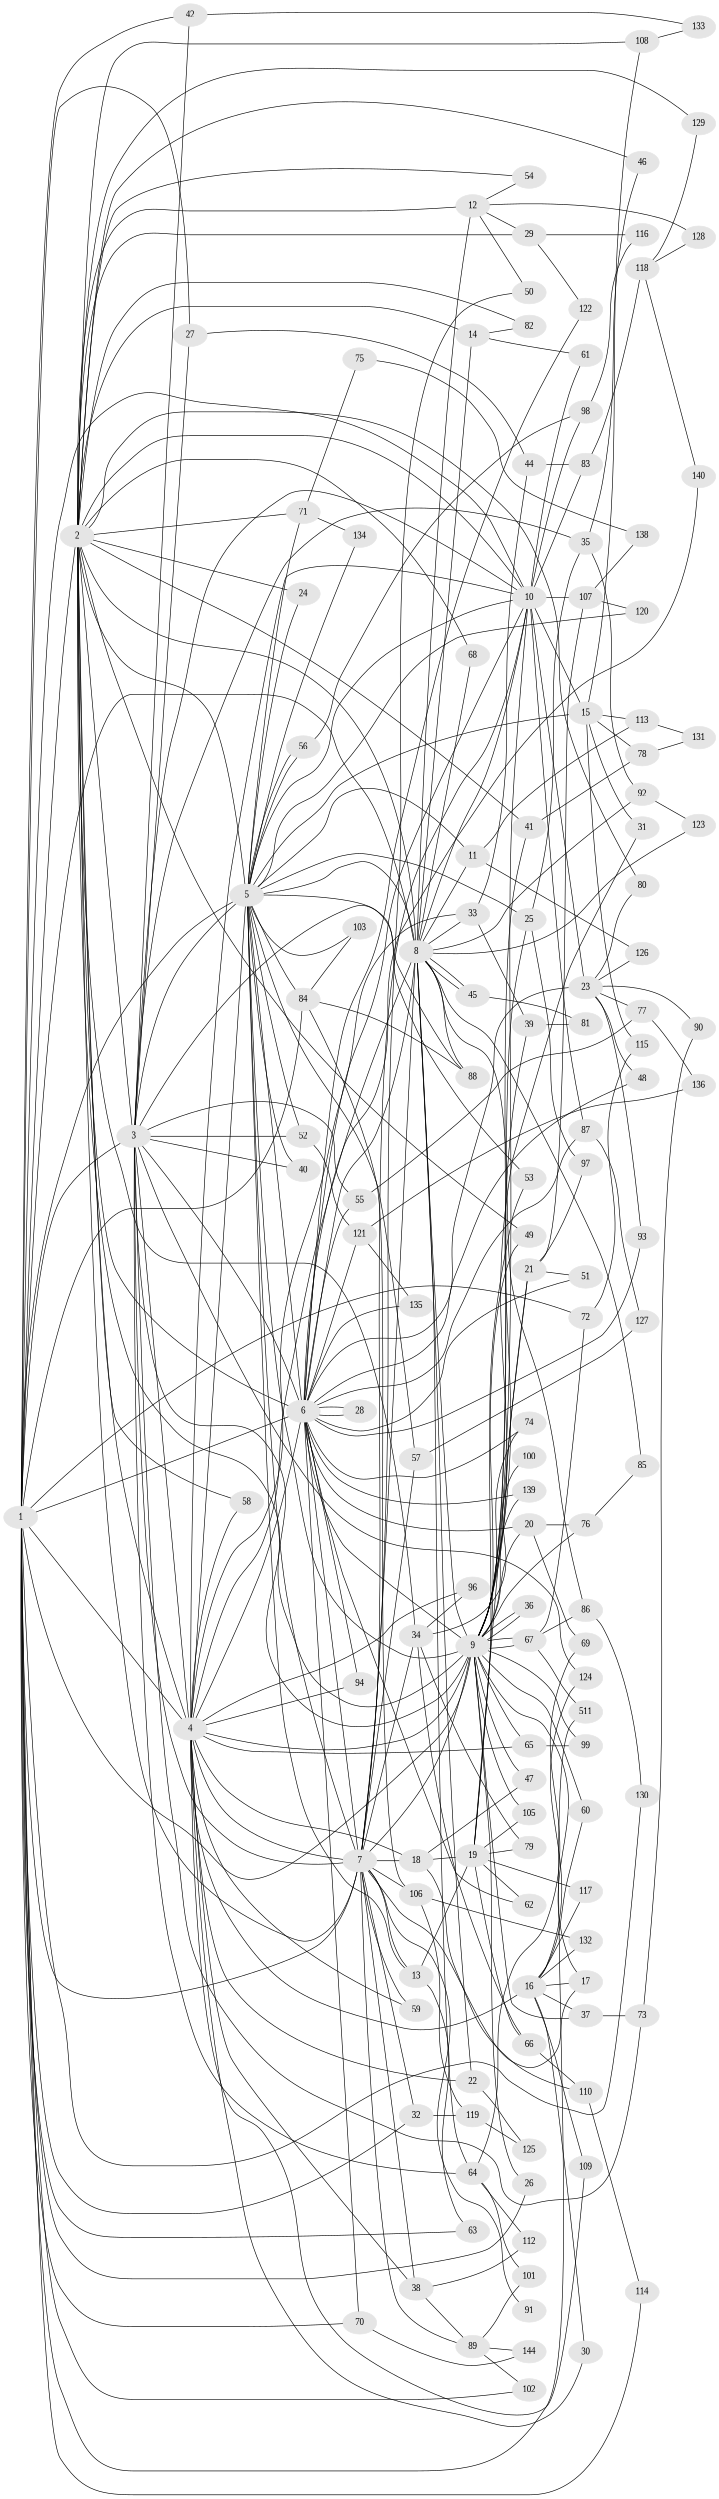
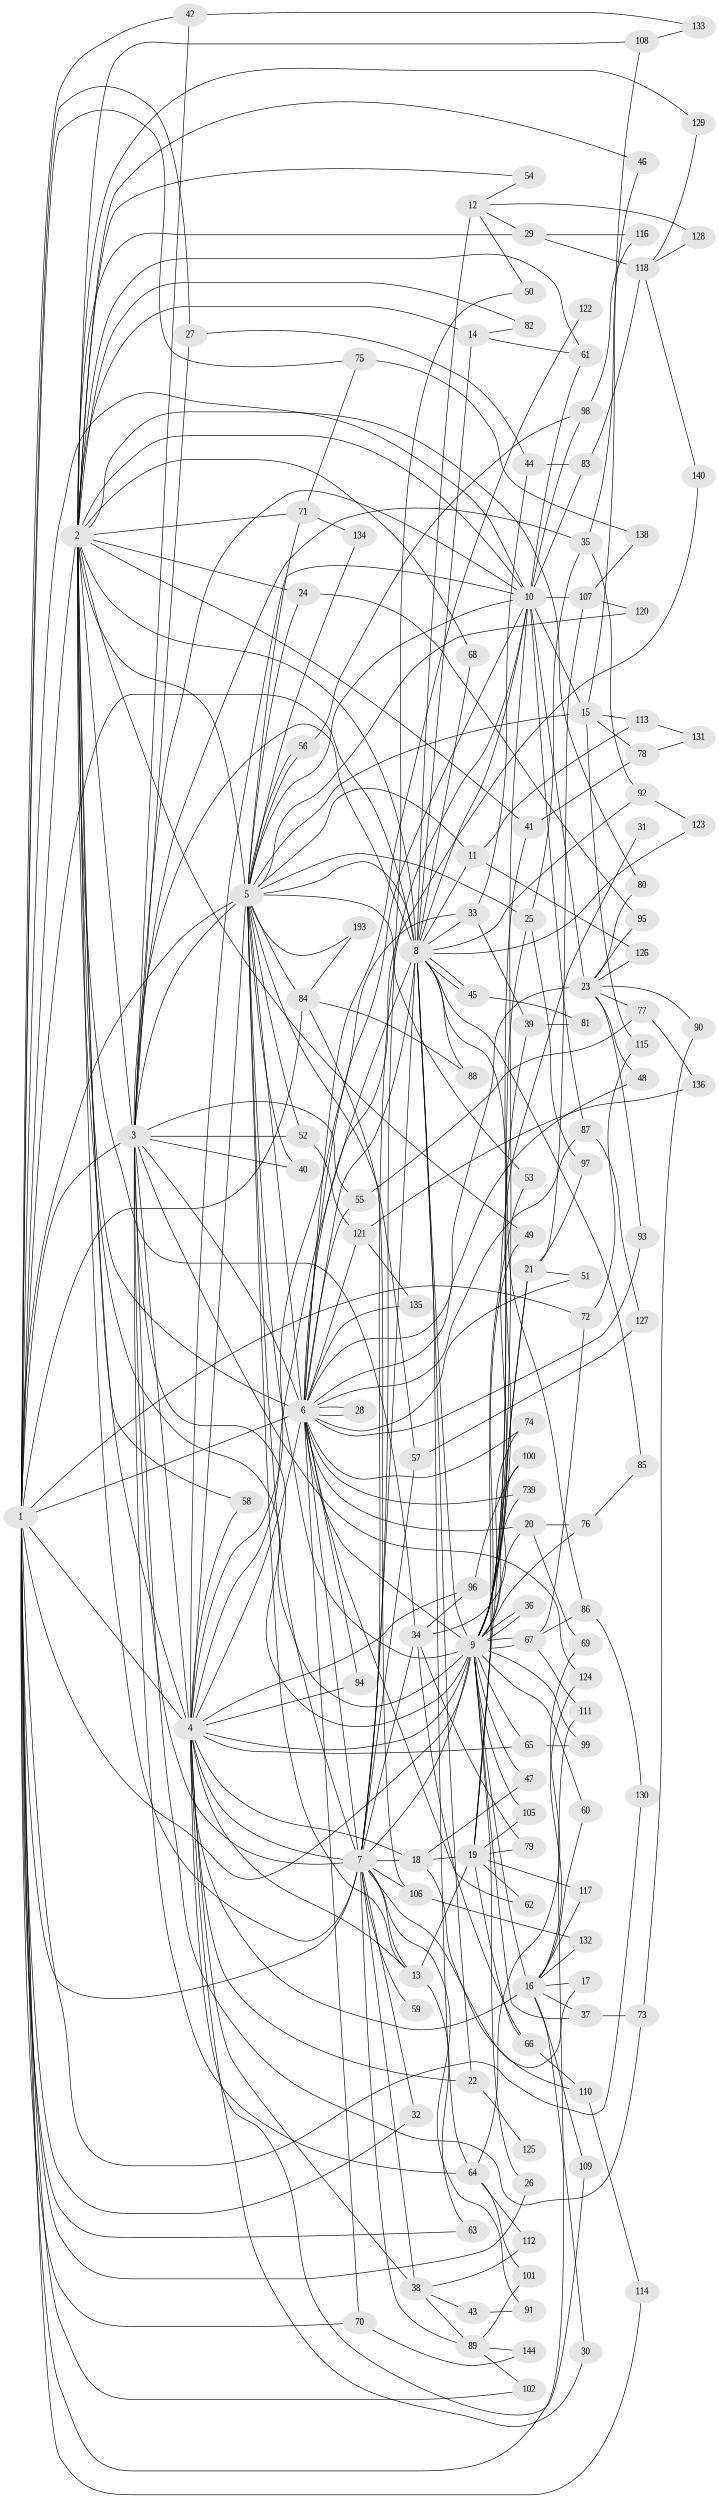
none -> (87, 113)
(132, 214) -> (250, 259)
(559, 272) -> (586, 252)
(605, 771) -> none
none -> (642, 920)
(360, 928) -> (360, 928)
(307, 931) -> (224, 789)
(529, 1491) -> (529, 1491)
none -> (486, 1536)
(586, 1712) -> (586, 1712)
(568, 1799) -> (495, 1817)
(253, 1905) -> (269, 1879)
(473, 2116) -> none
none -> (473, 2313)
